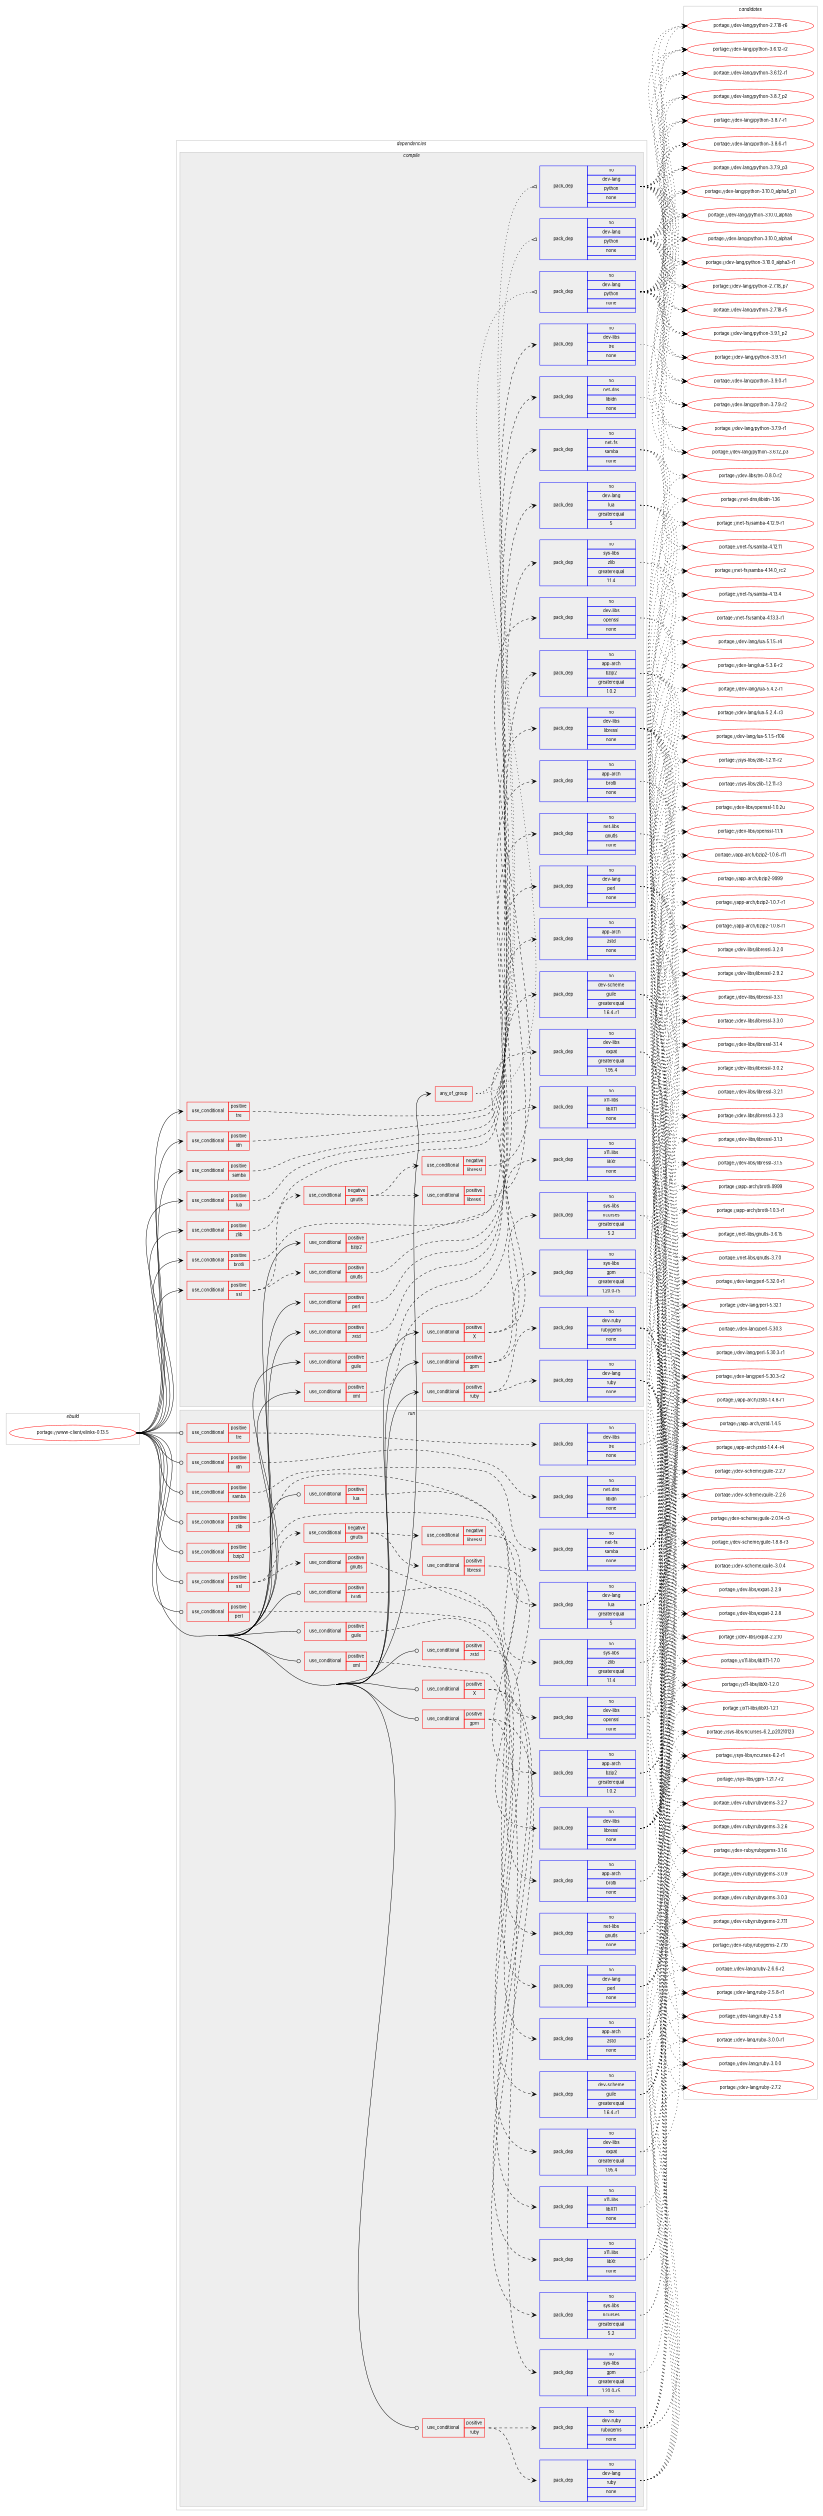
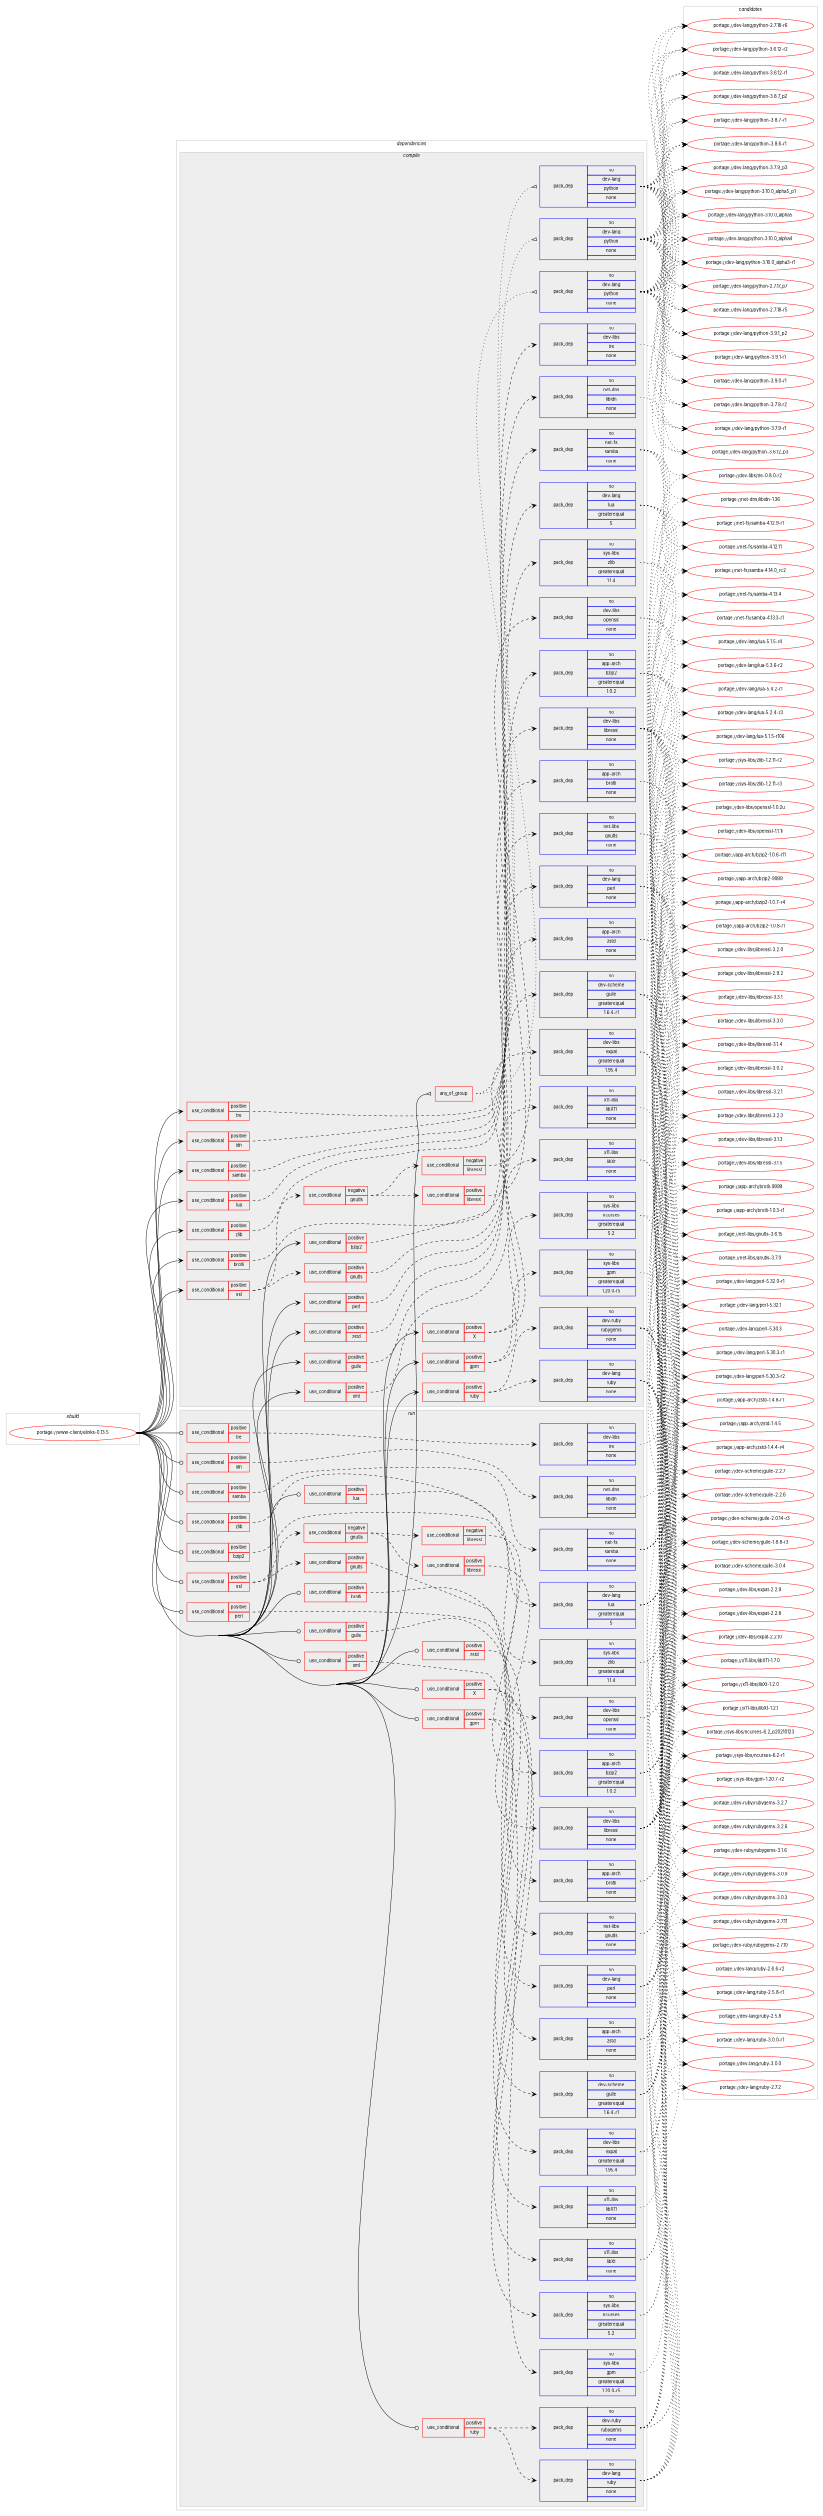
(750, 287) -> (750, 287)
(750, 903) -> (750, 903)
(417, 1421) -> (417, 1421)
(750, 1780) -> (750, 1780)
